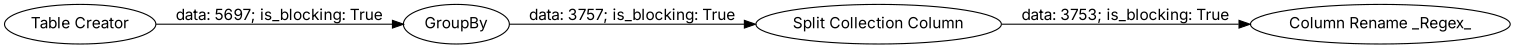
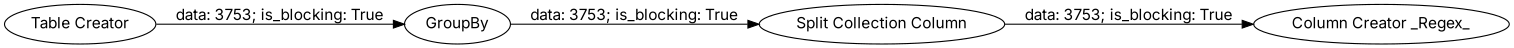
(280, 16) -> (280, 16)
(632, 16) -> (635, 16)
(1380, 24) -> (1381, 24)
